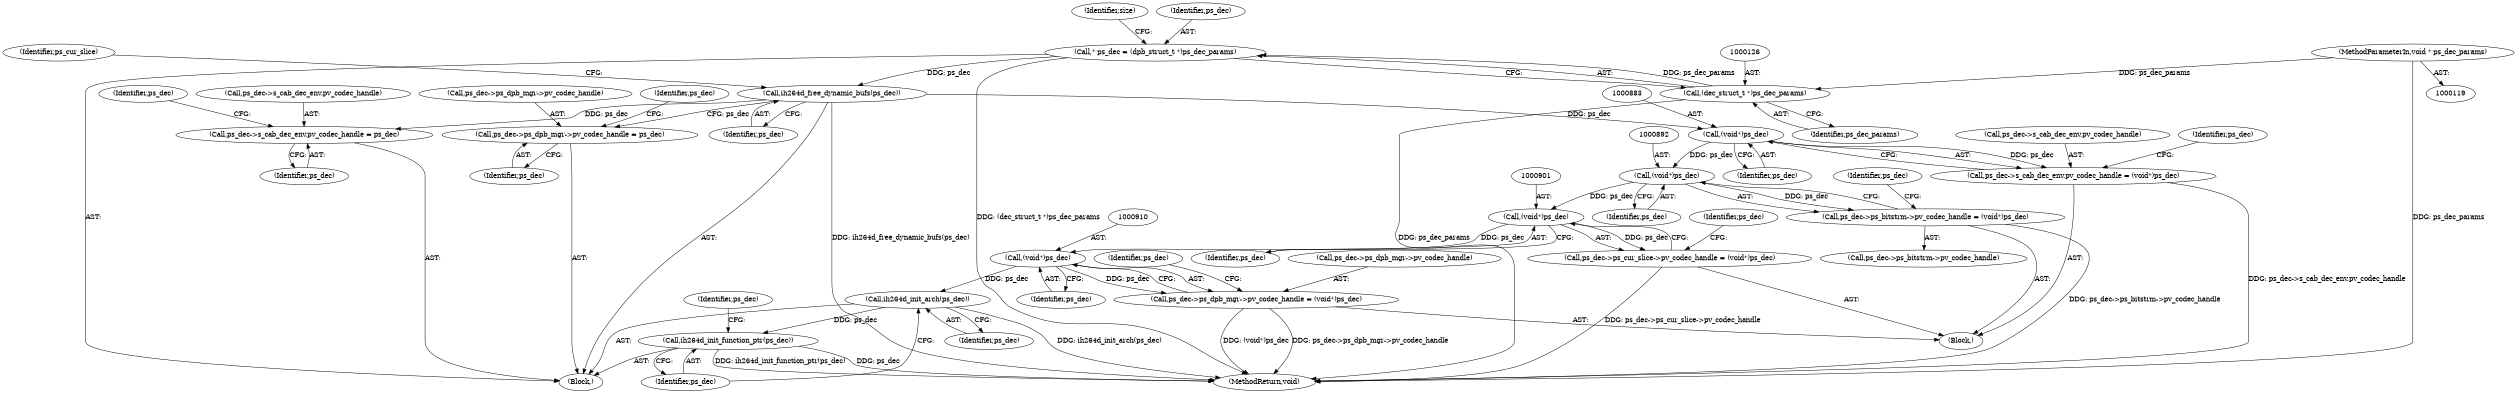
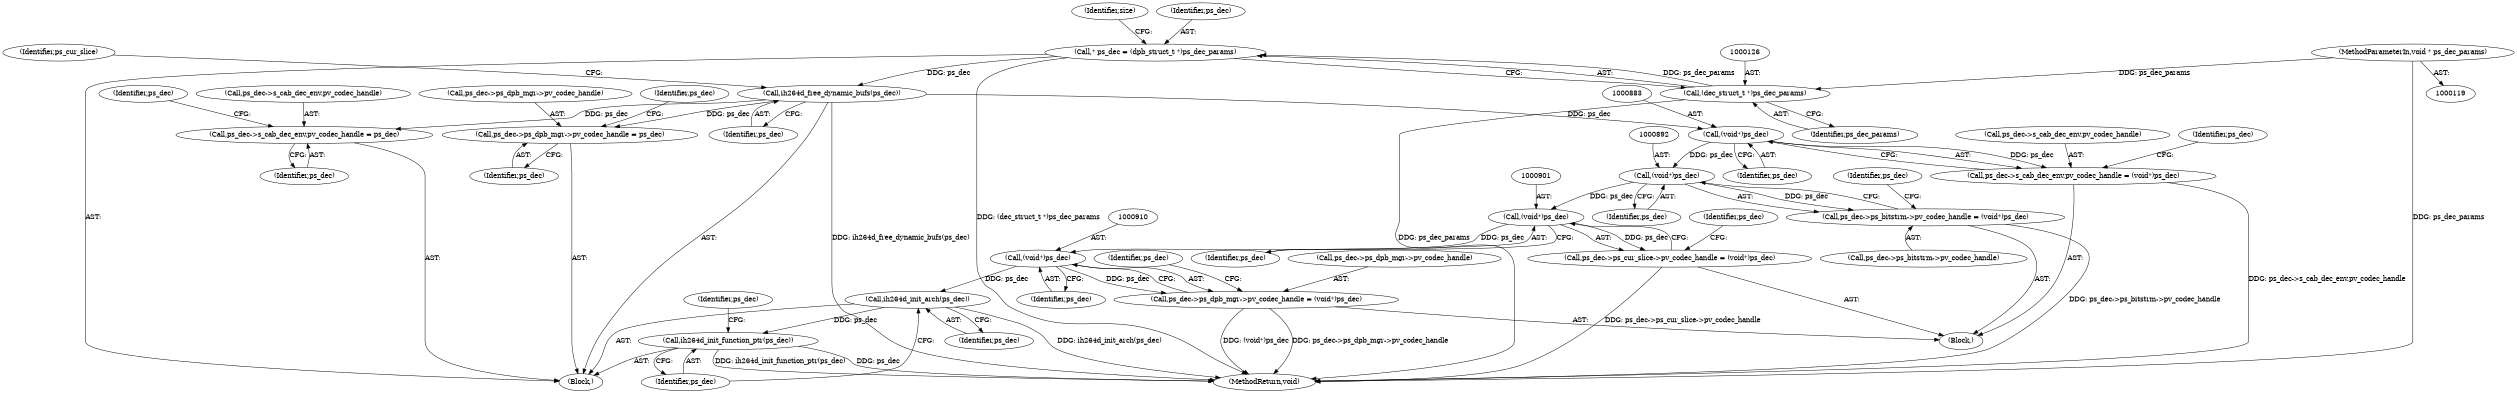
(728, 114) -> (728, 114)
(1925, 236) -> (1905, 240)
